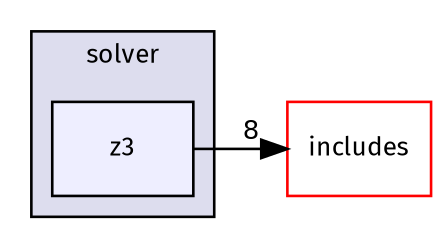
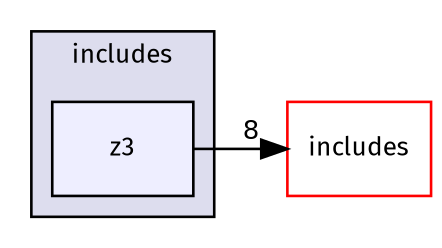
(123, 56) -> (123, 56)
